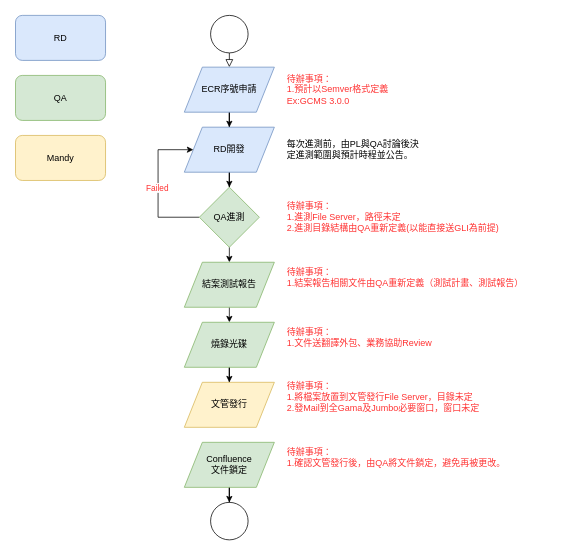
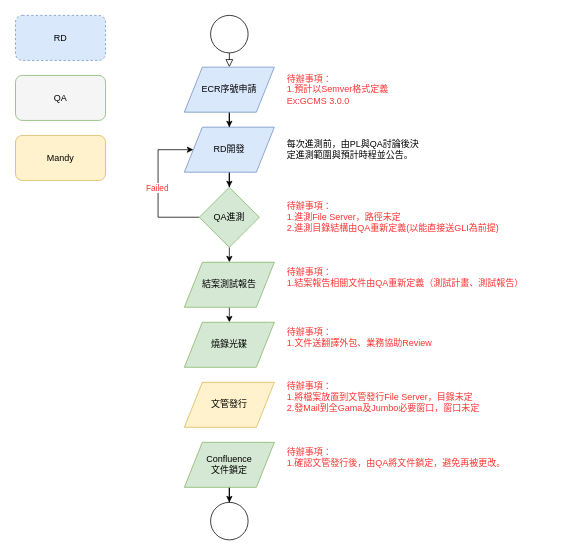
(60, 38) -> (60, 38)
(60, 98) -> (60, 98)
(229, 377) -> none
